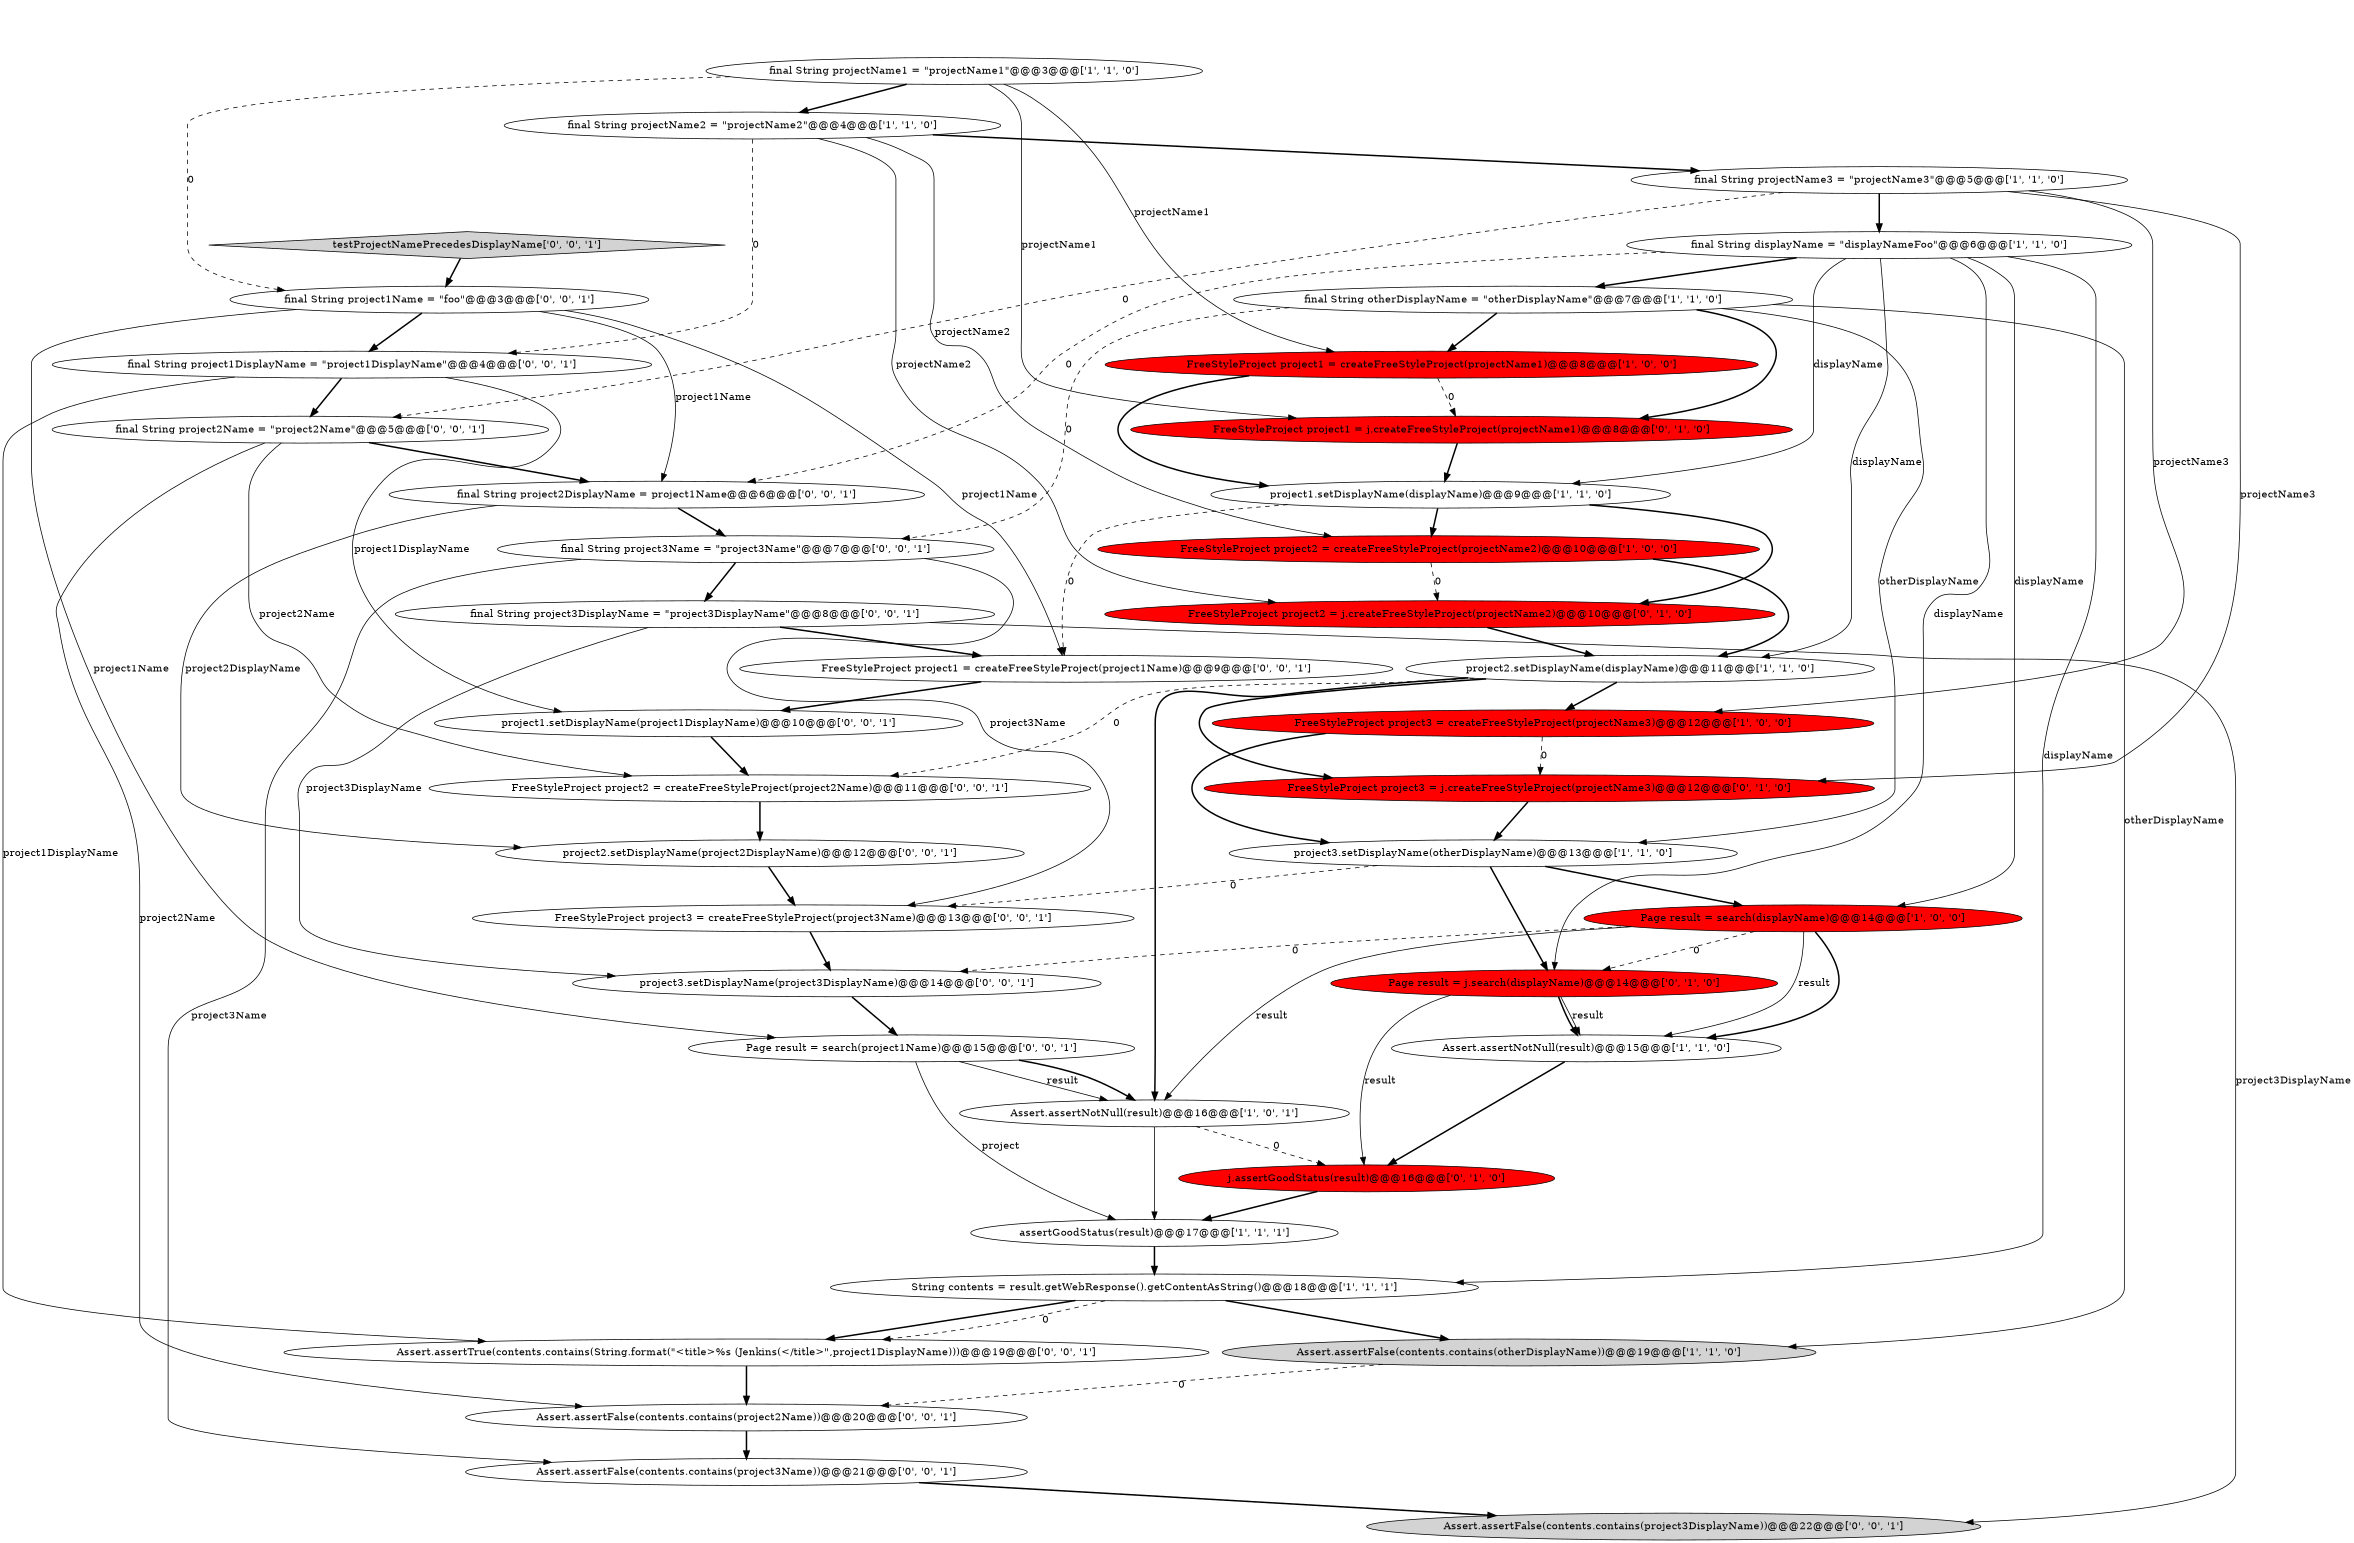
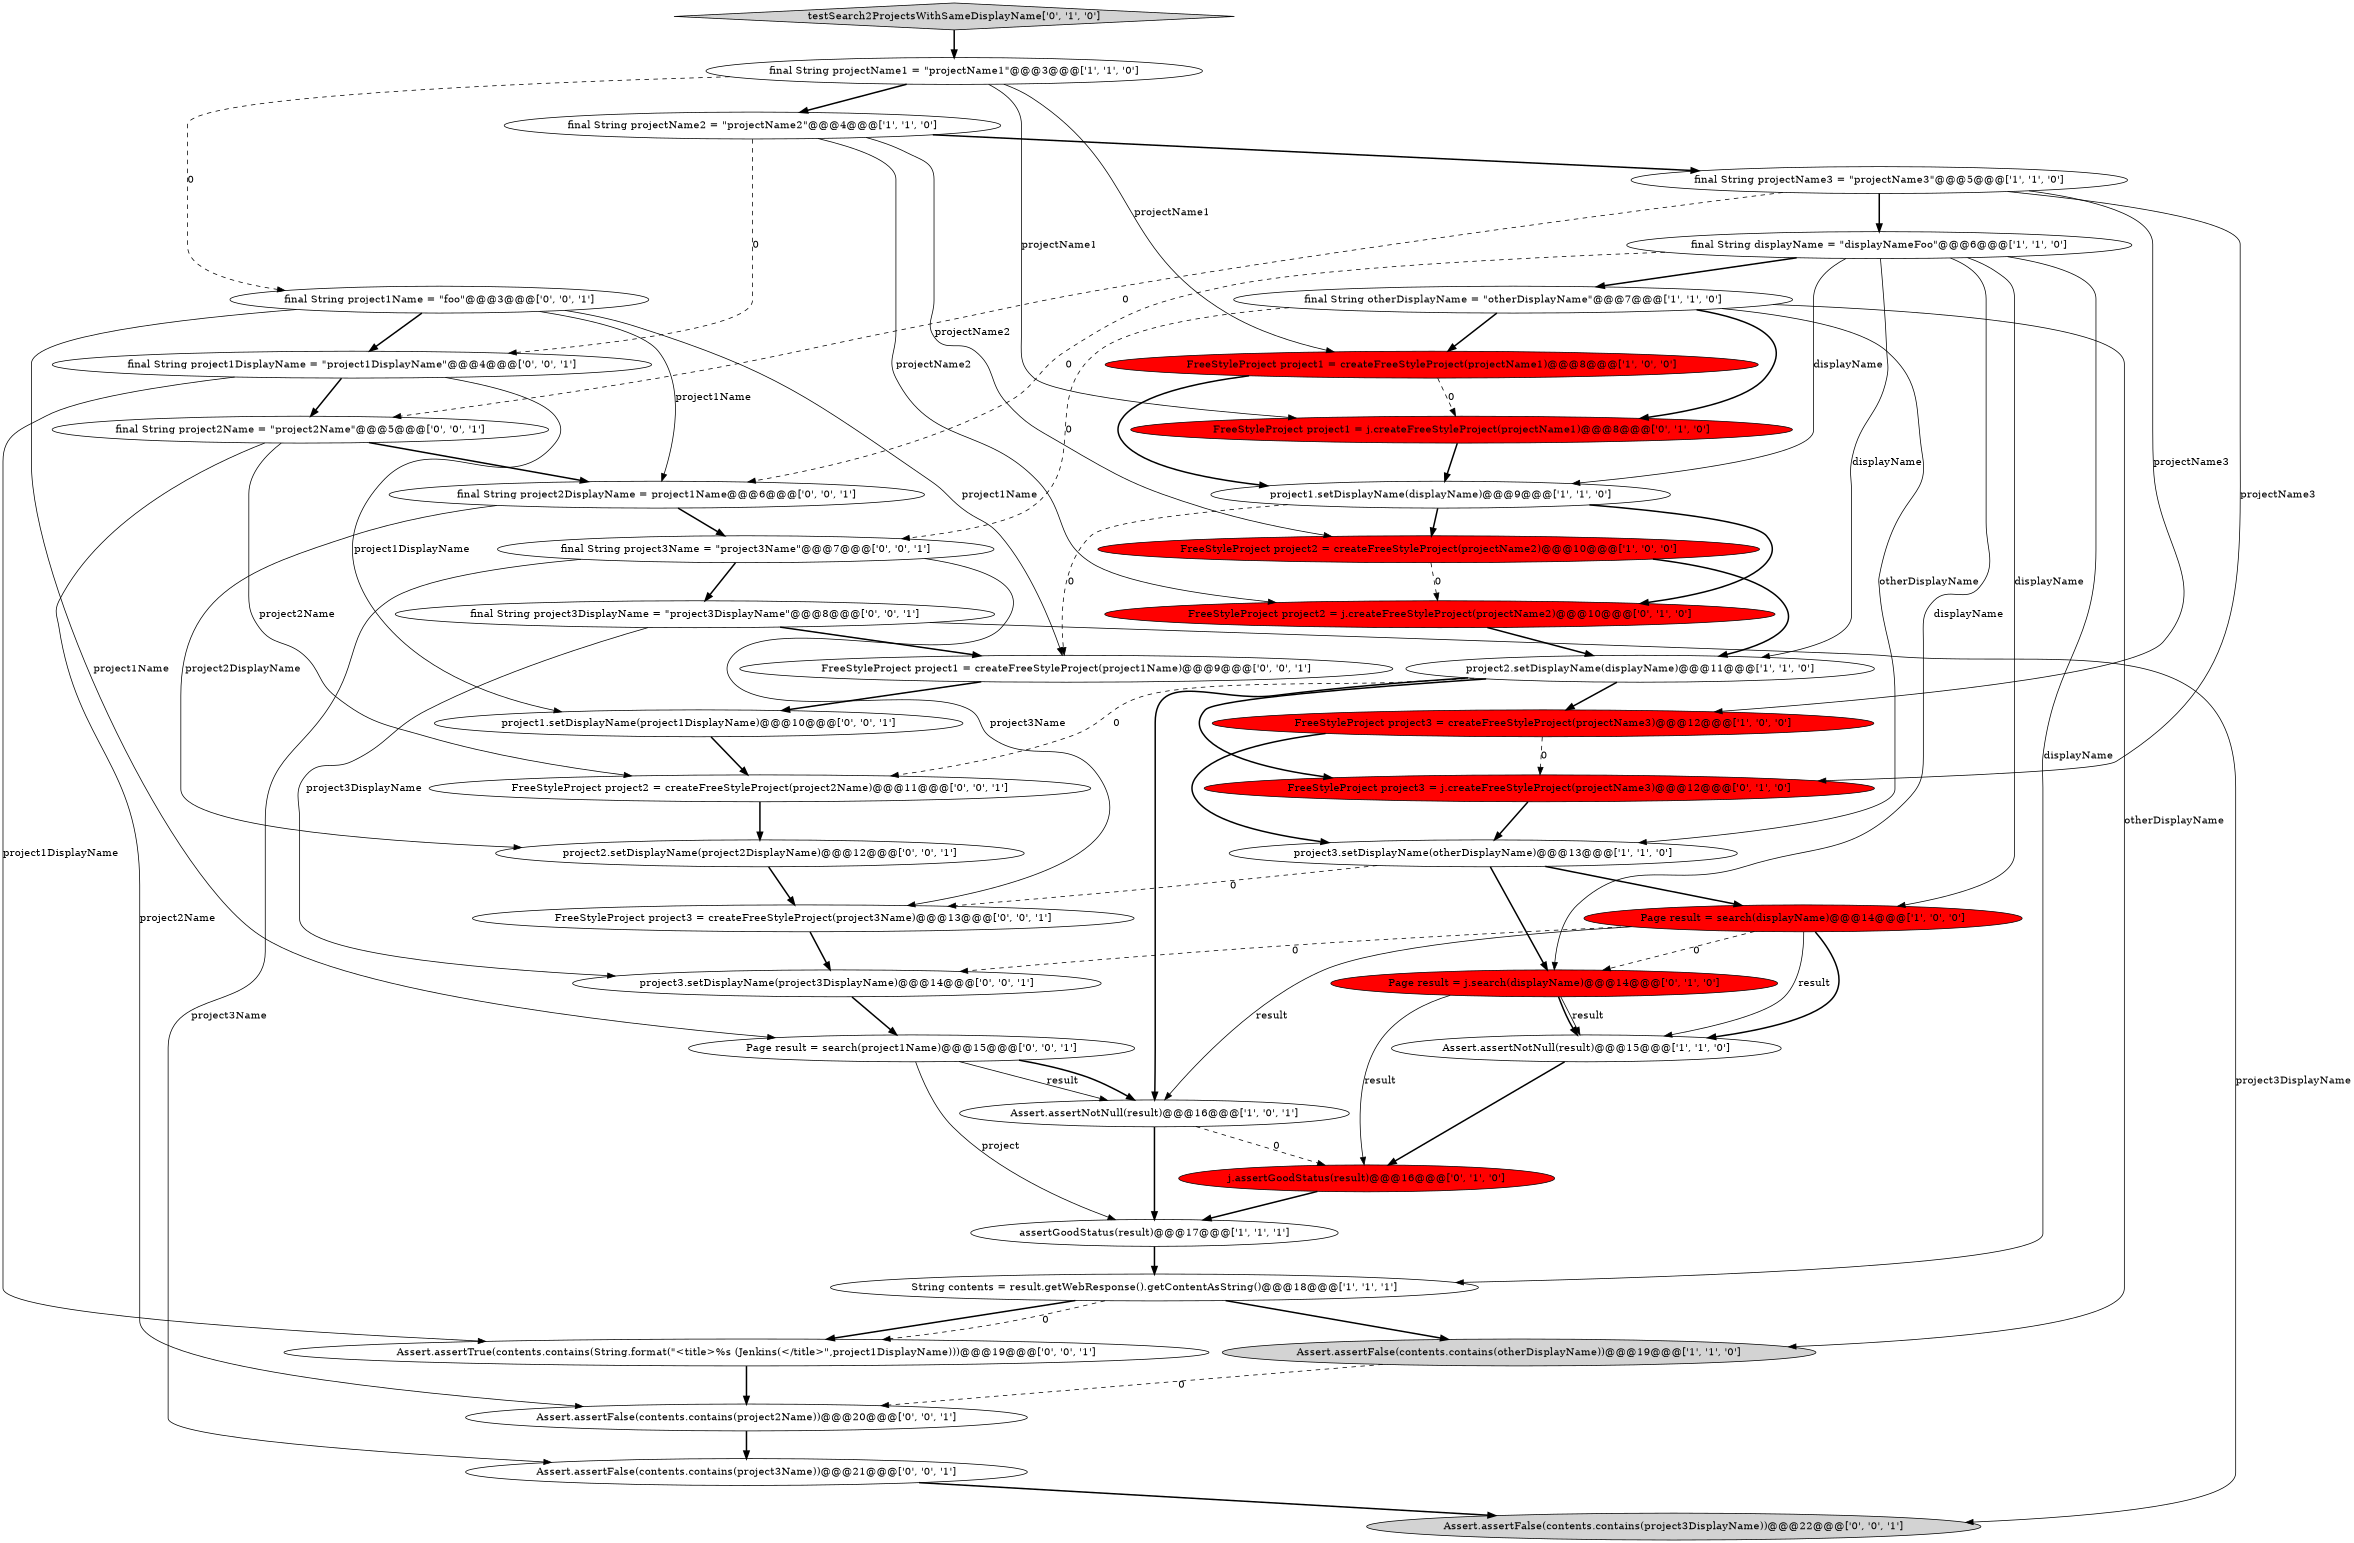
none -> (954, 16)
(467, 245) -> none
(1154, 1169) -> (1154, 1169)
